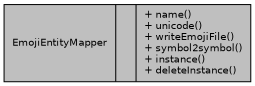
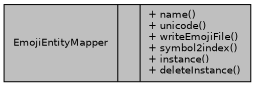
(193, 48) -> (193, 48)
